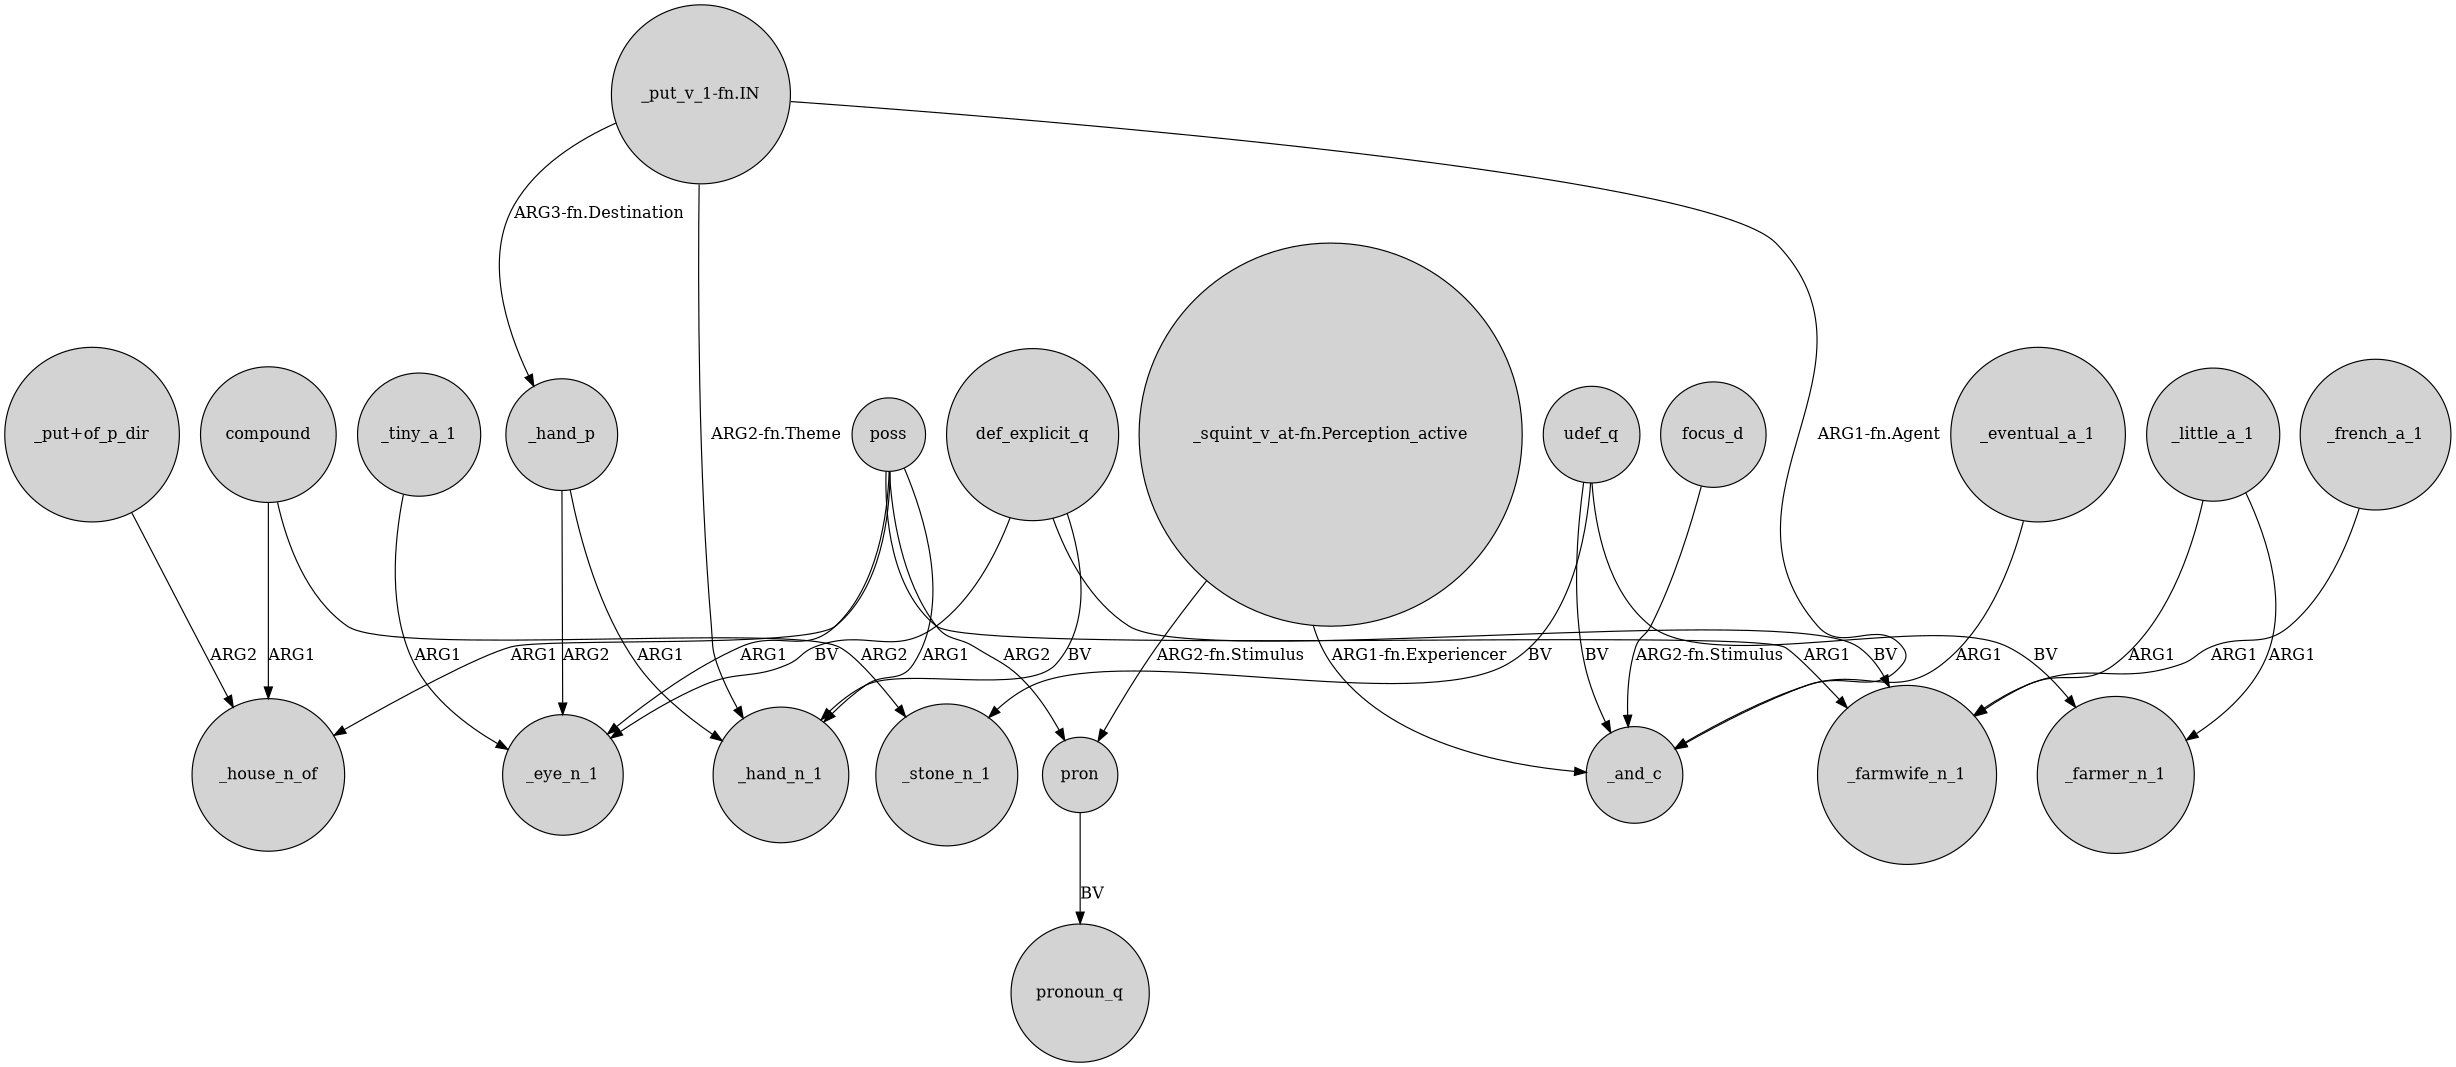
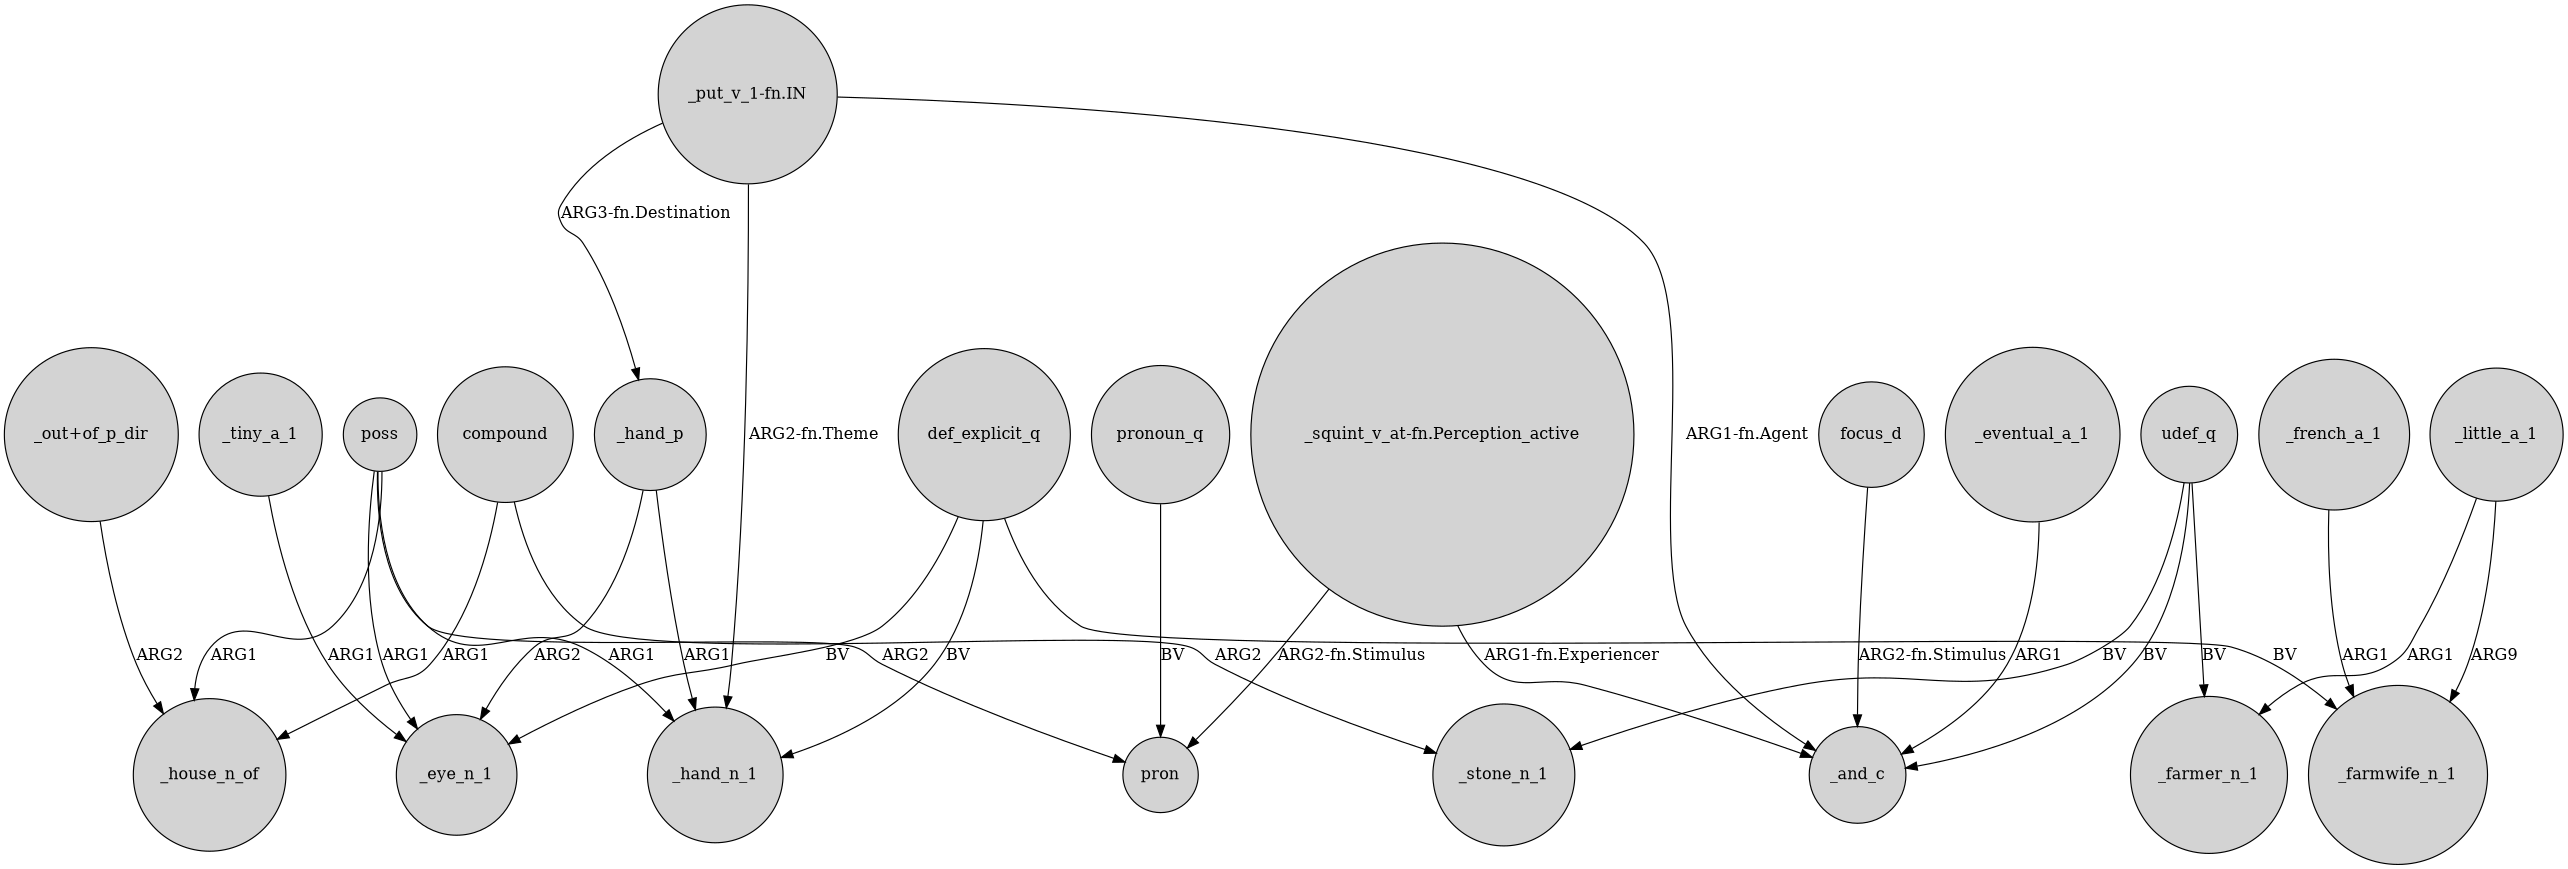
(92, 435) -> (91, 435)
(1150, 640) -> none
(2152, 656) -> (2495, 656)
(1080, 862) -> (1161, 615)
